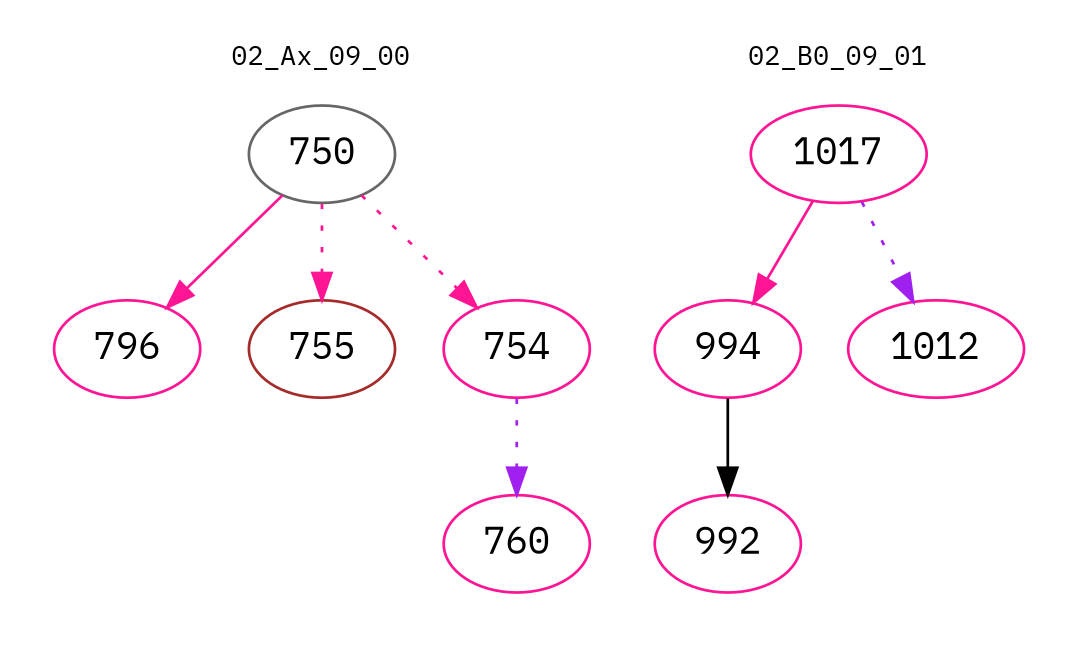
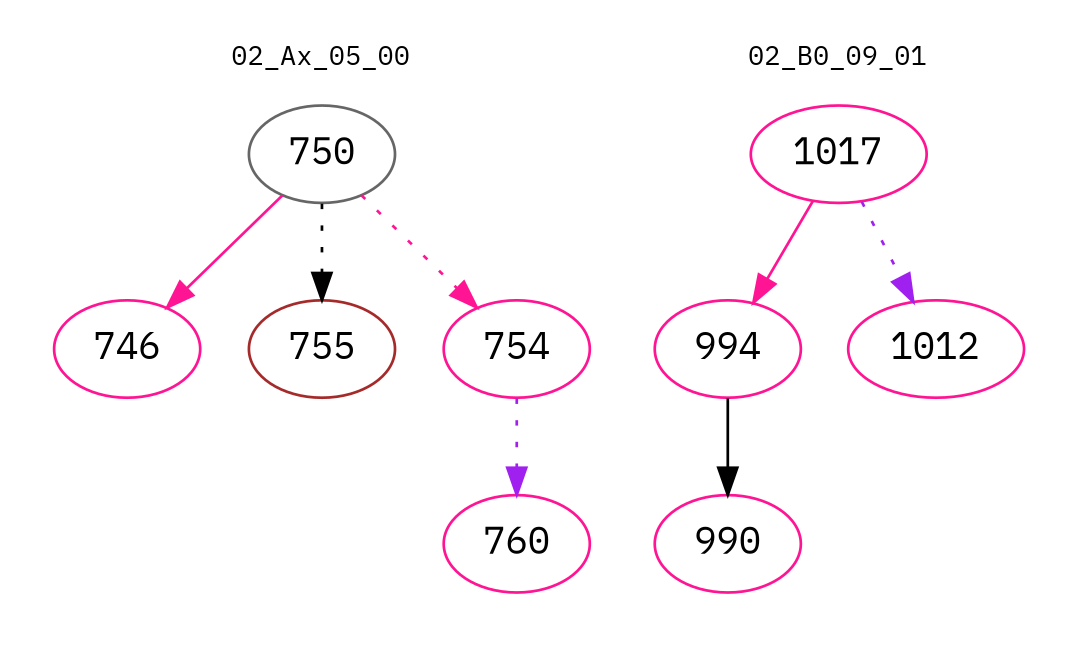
(322, 58) -> (322, 58)
(322, 238) -> (322, 238)
(127, 349) -> (127, 349)
(728, 544) -> (728, 544)
